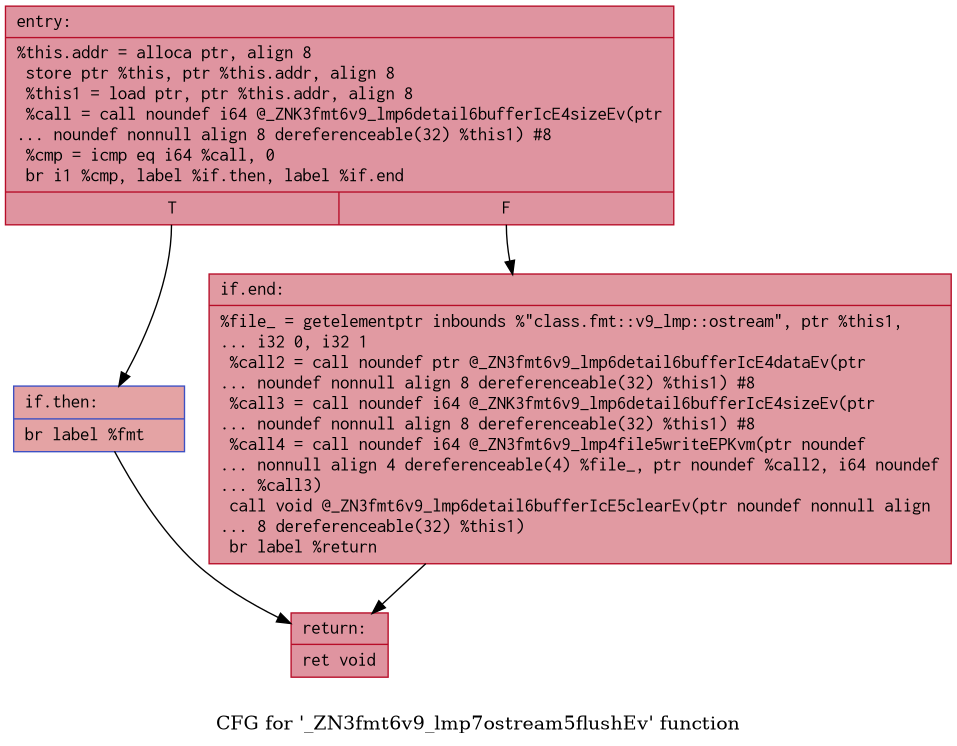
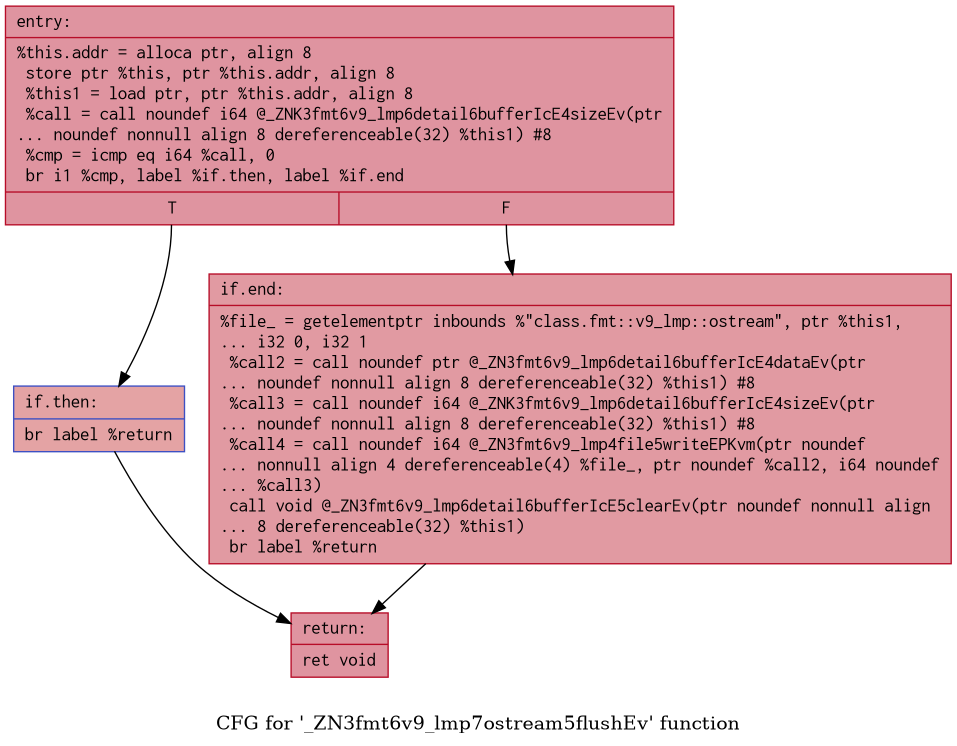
(85, 435) -> (99, 435)
